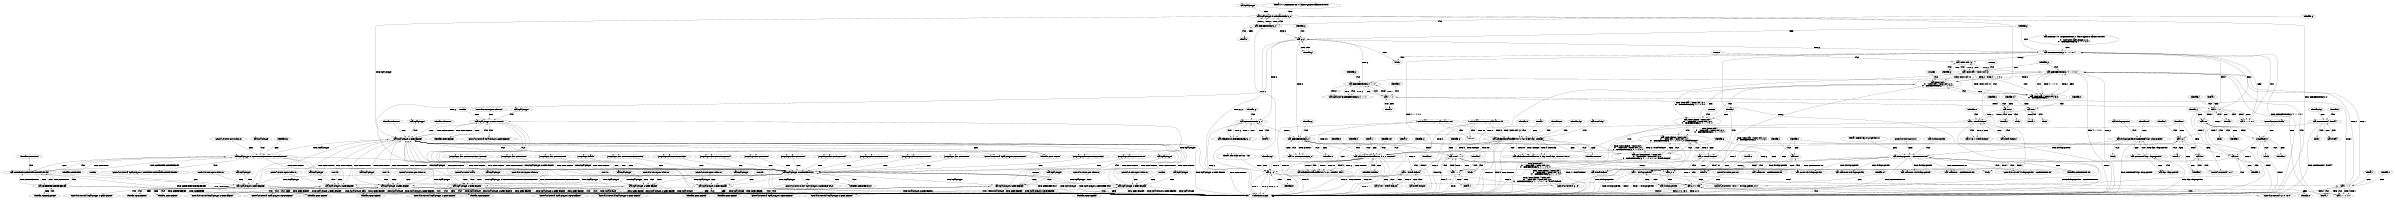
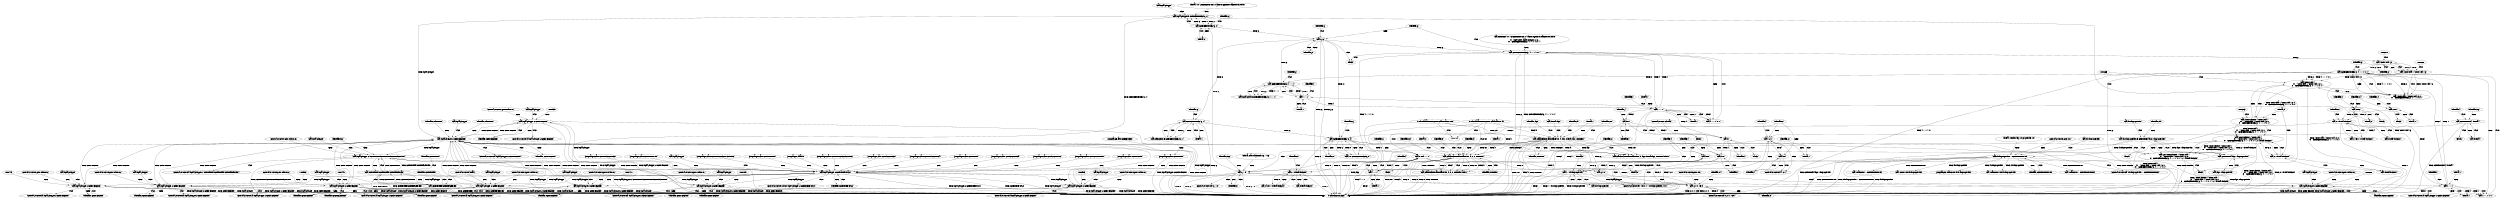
(1324, 139) -> (1484, 139)
(2262, 139) -> (1726, 139)
(1870, 145) -> (1578, 193)
(620, 164) -> (1158, 143)
(1850, 172) -> (1954, 172)
none -> (1402, 180)
(50, 192) -> (367, 181)
